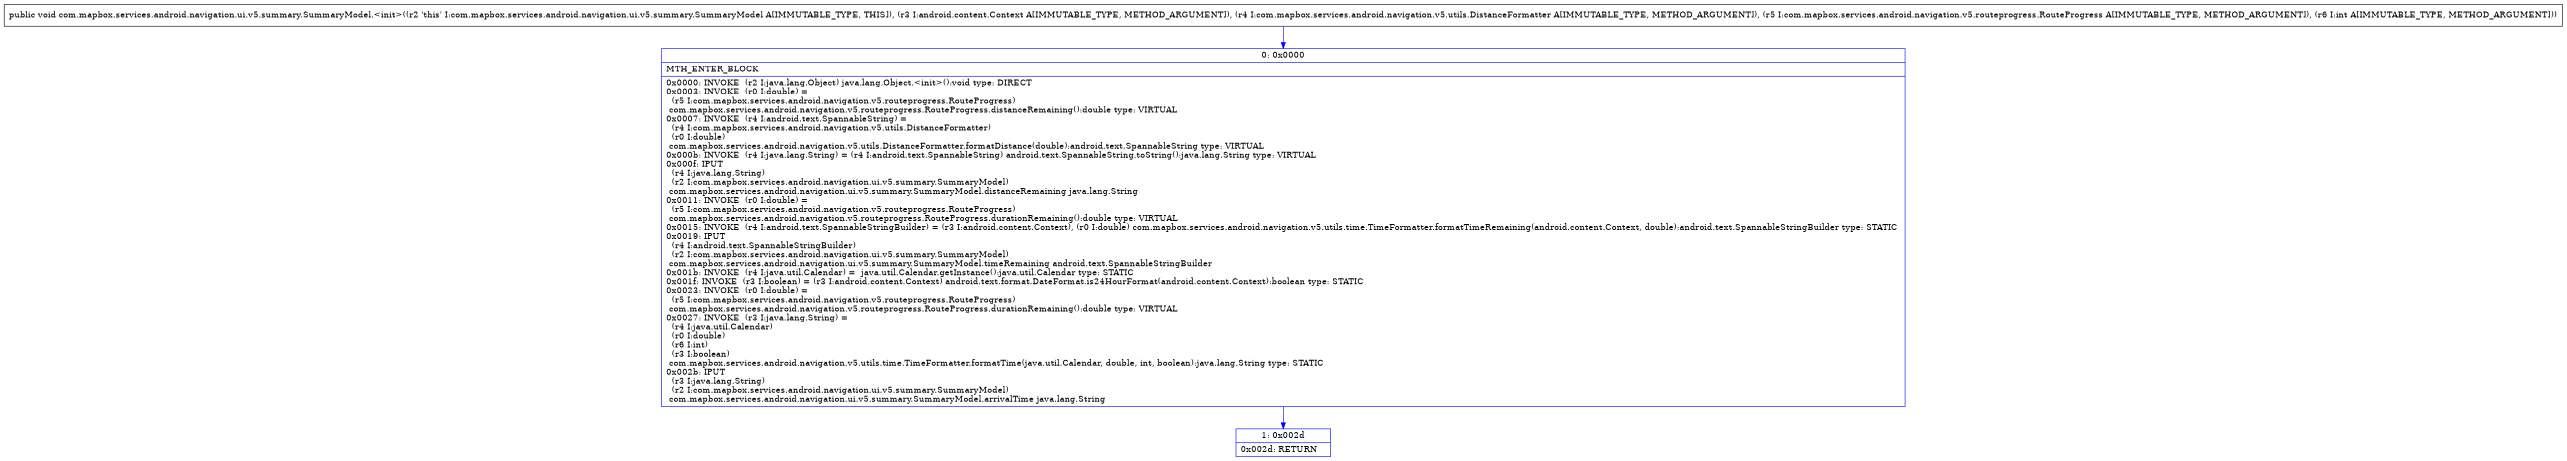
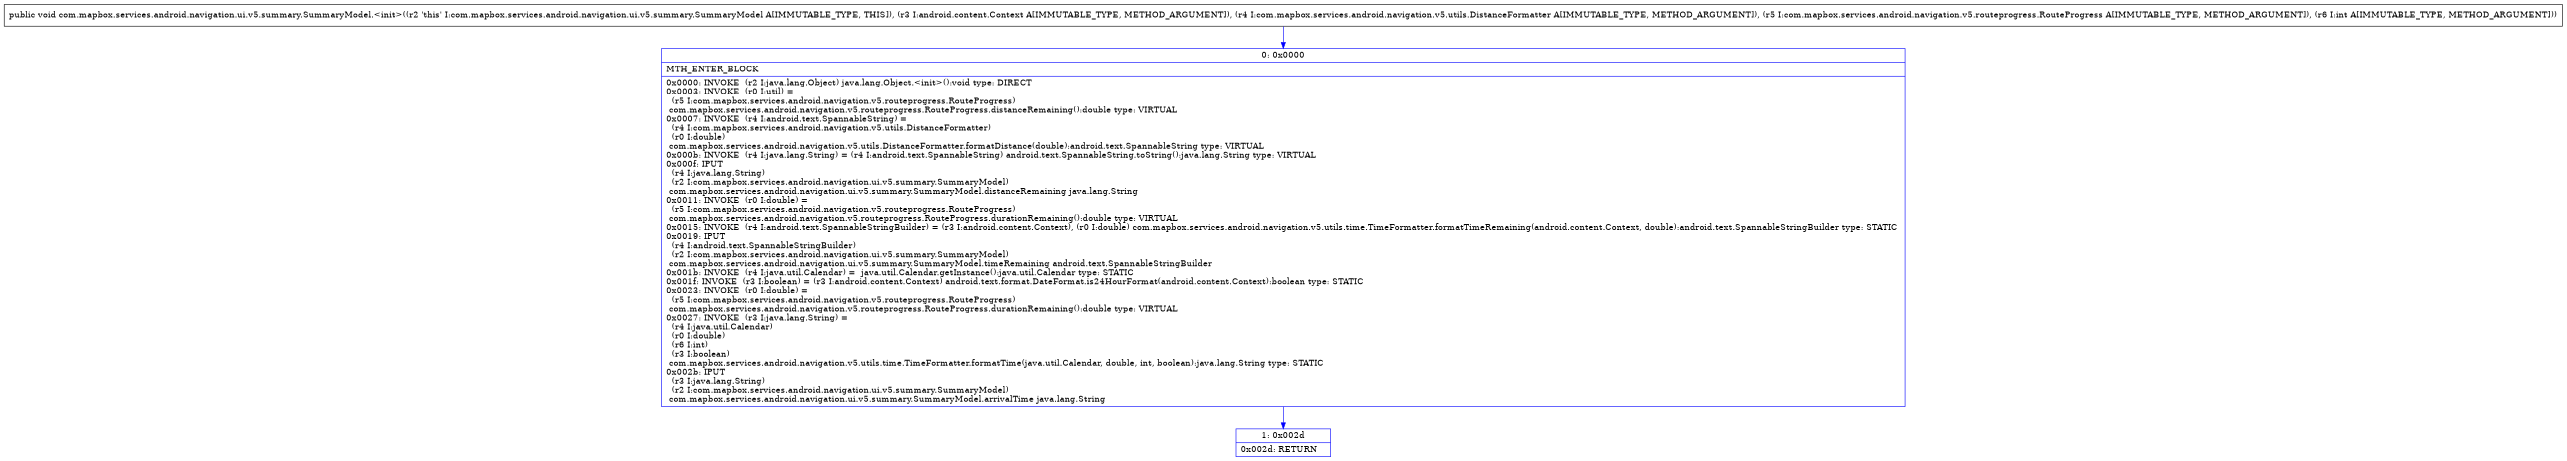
(739, 92) -> (732, 92)
